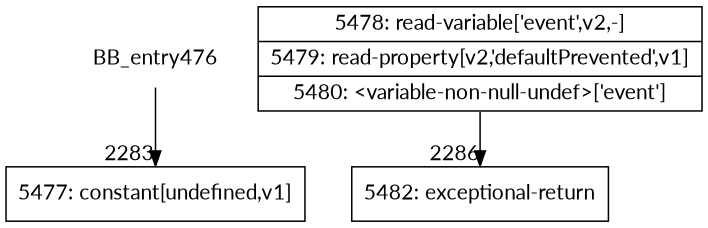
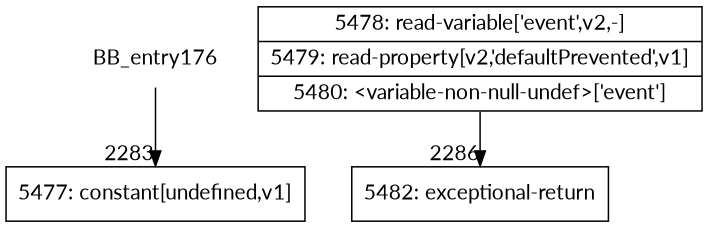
(156, 59) -> (156, 59)
